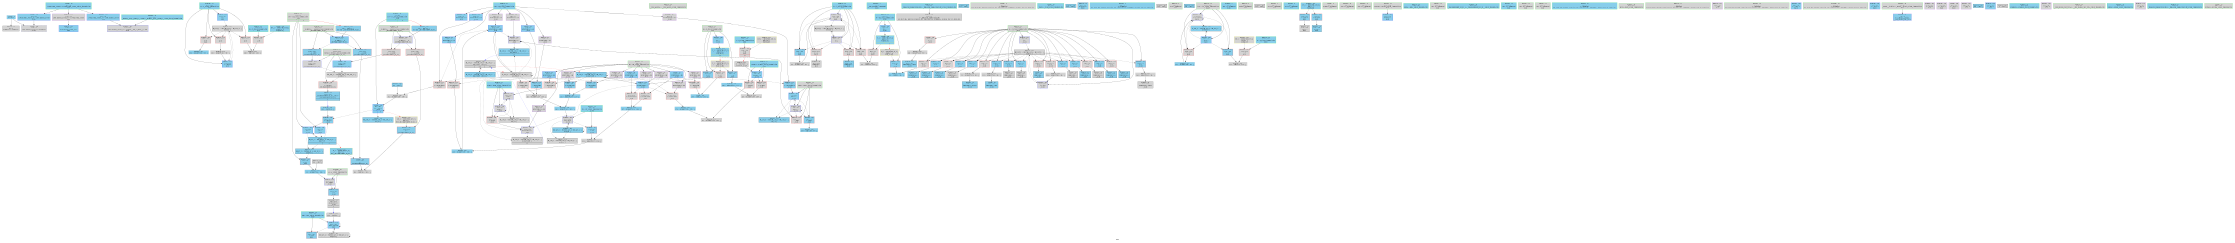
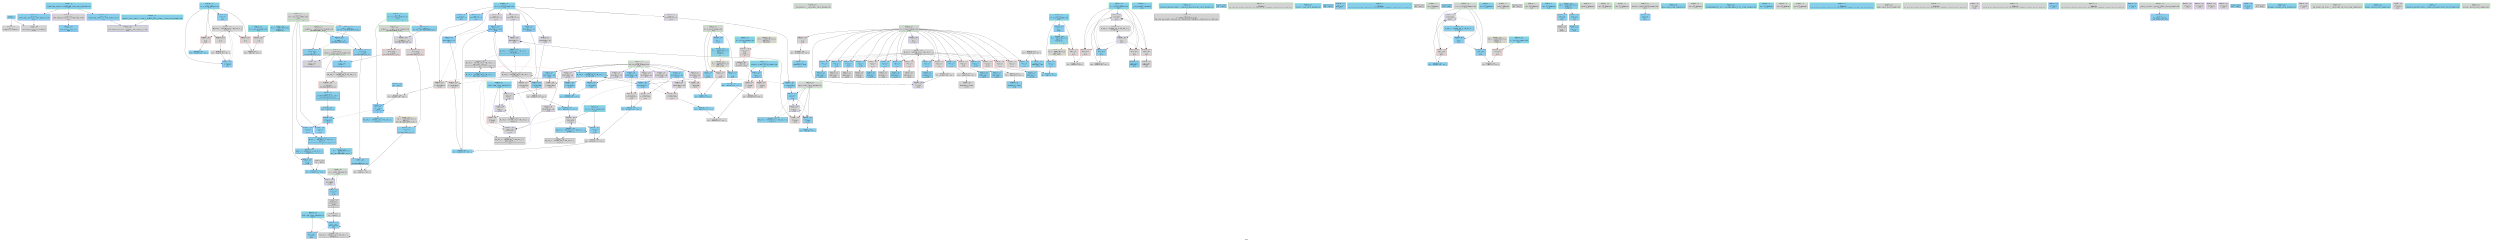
(994, 70) -> (1029, 57)
